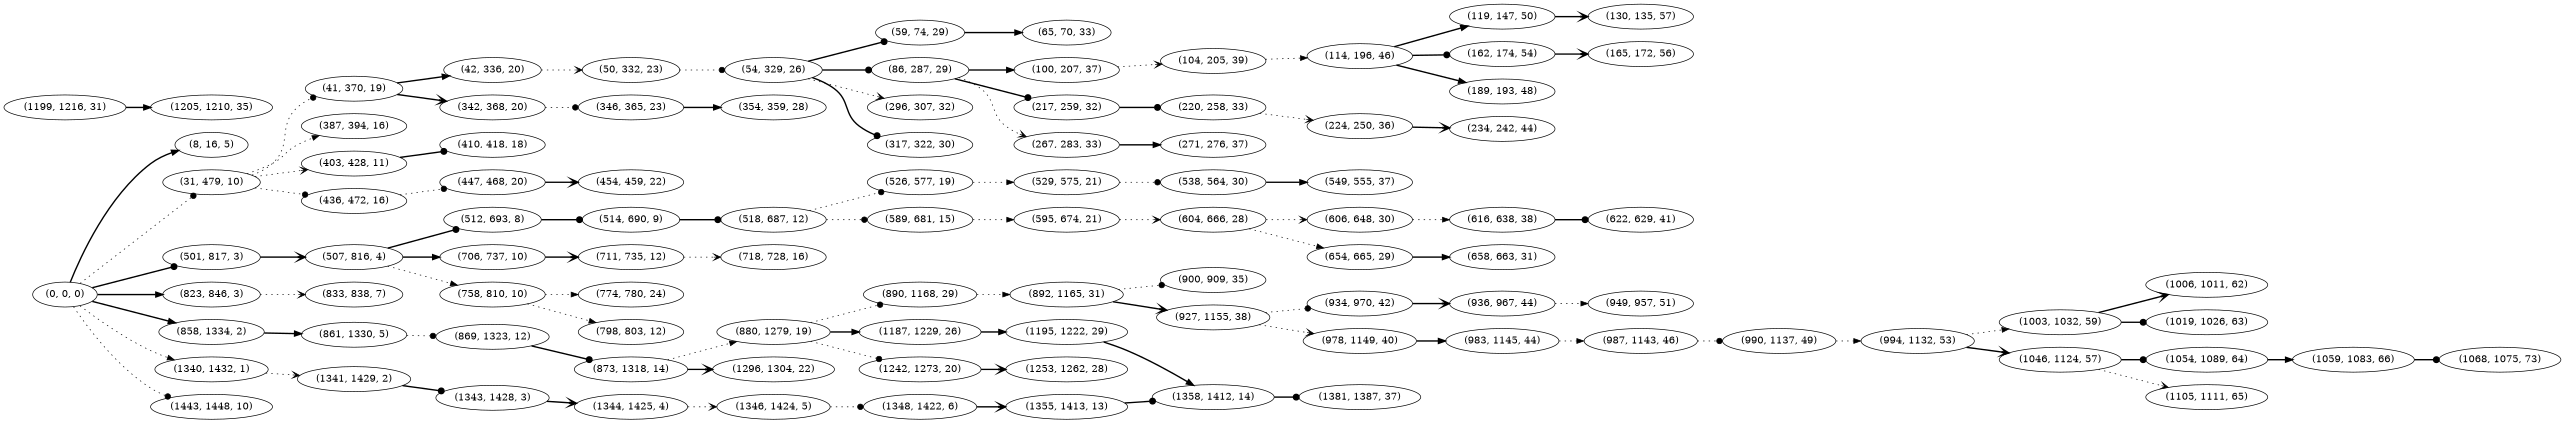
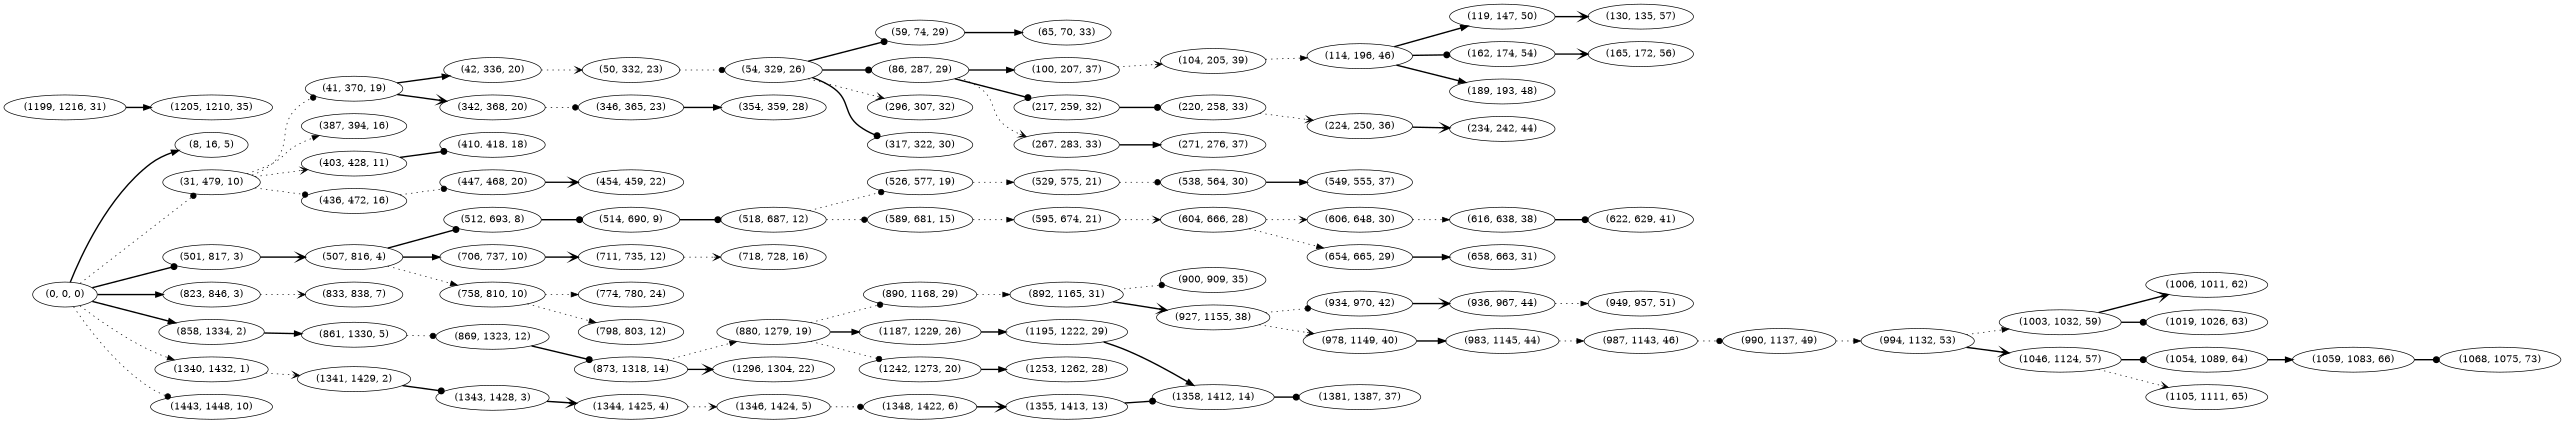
(990, 369) -> (990, 369)
